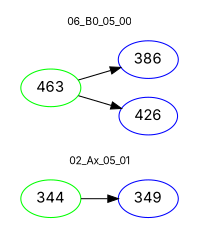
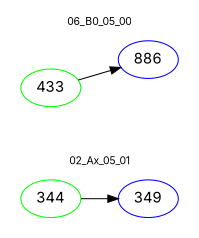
(148, 60) -> (148, 60)
(51, 88) -> (51, 88)
(148, 116) -> none
